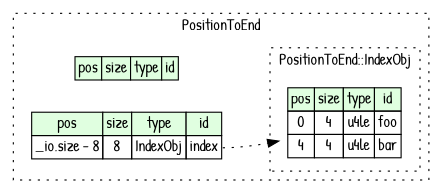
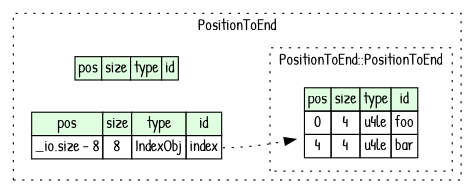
(345, 61) -> (361, 61)
